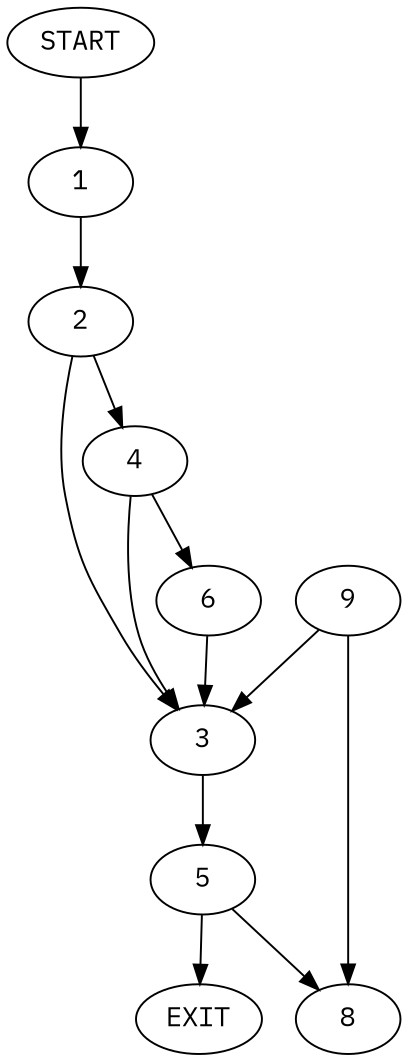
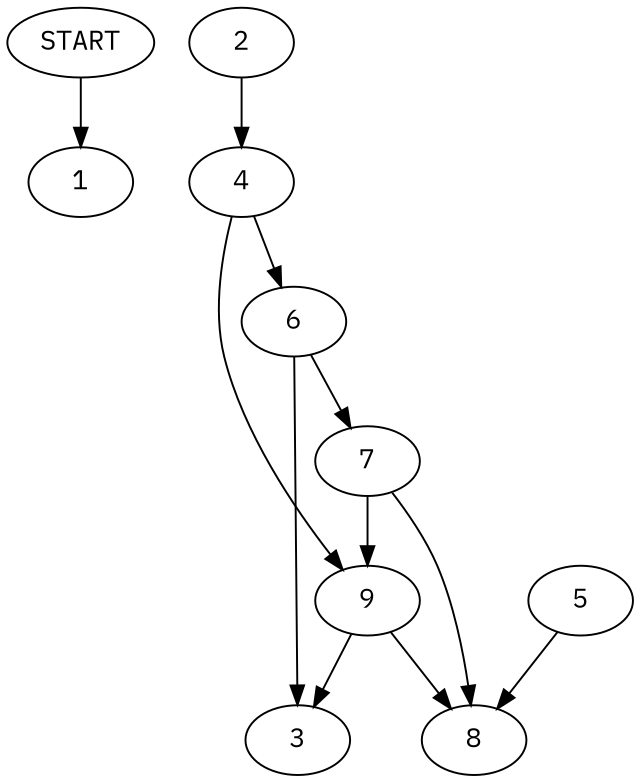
(81, 242) -> none
none -> (368, 461)
(74, 536) -> none
(131, 598) -> (237, 397)
(203, 800) -> none
(199, 1019) -> none
